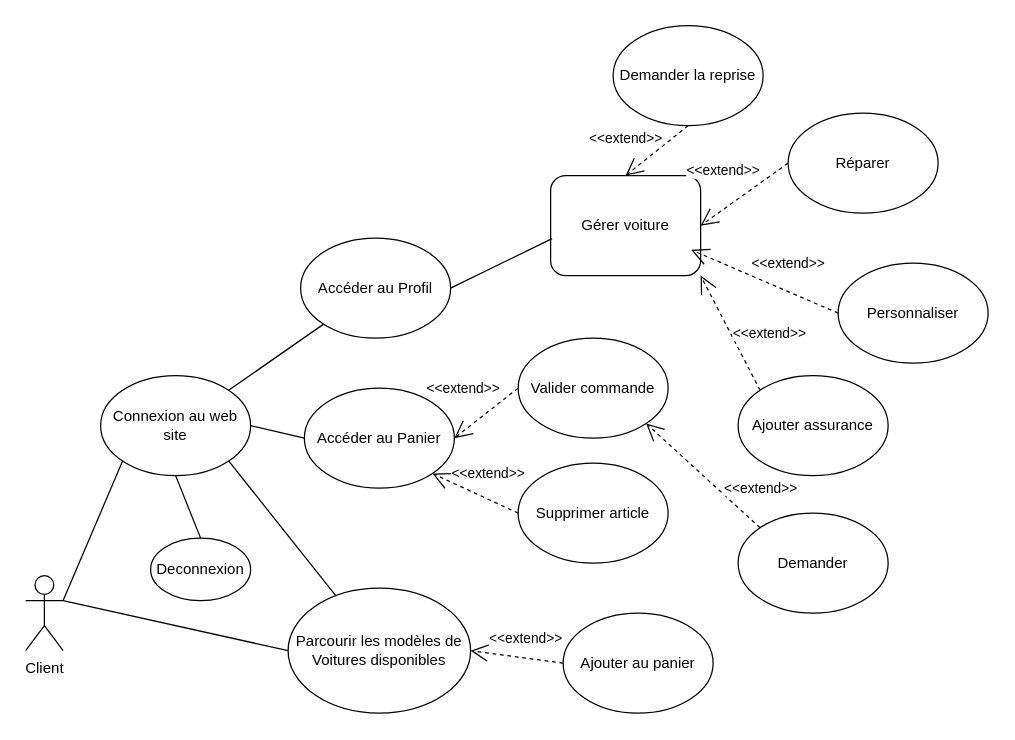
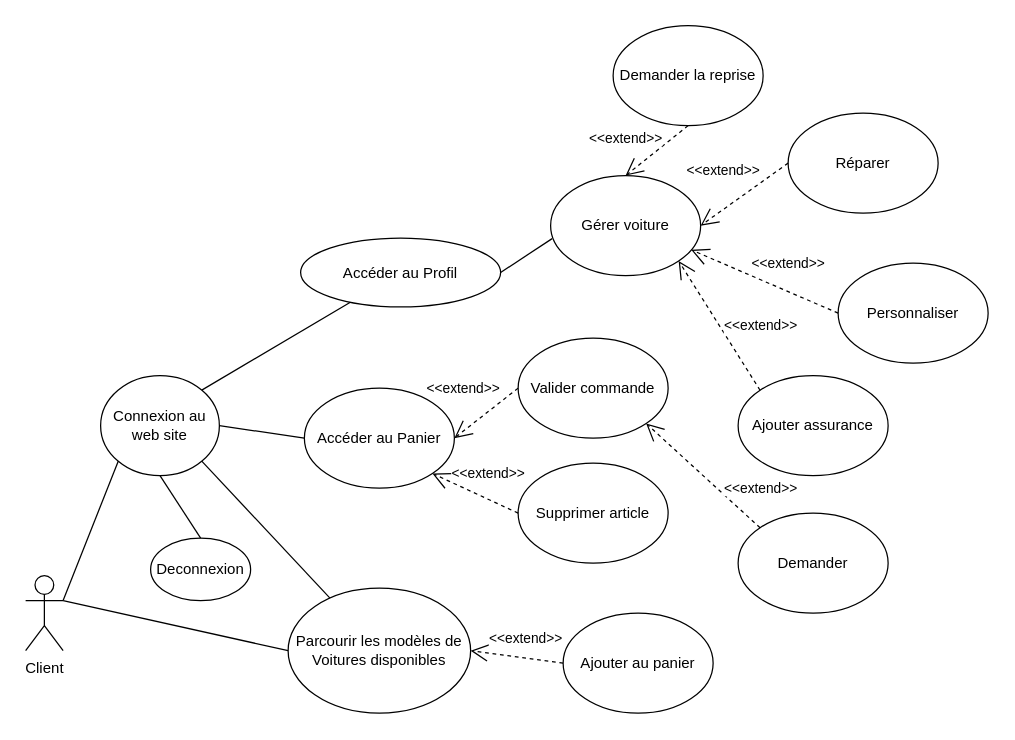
(626, 226) -> (626, 226)
(376, 288) -> (401, 273)
(176, 426) -> (160, 426)
